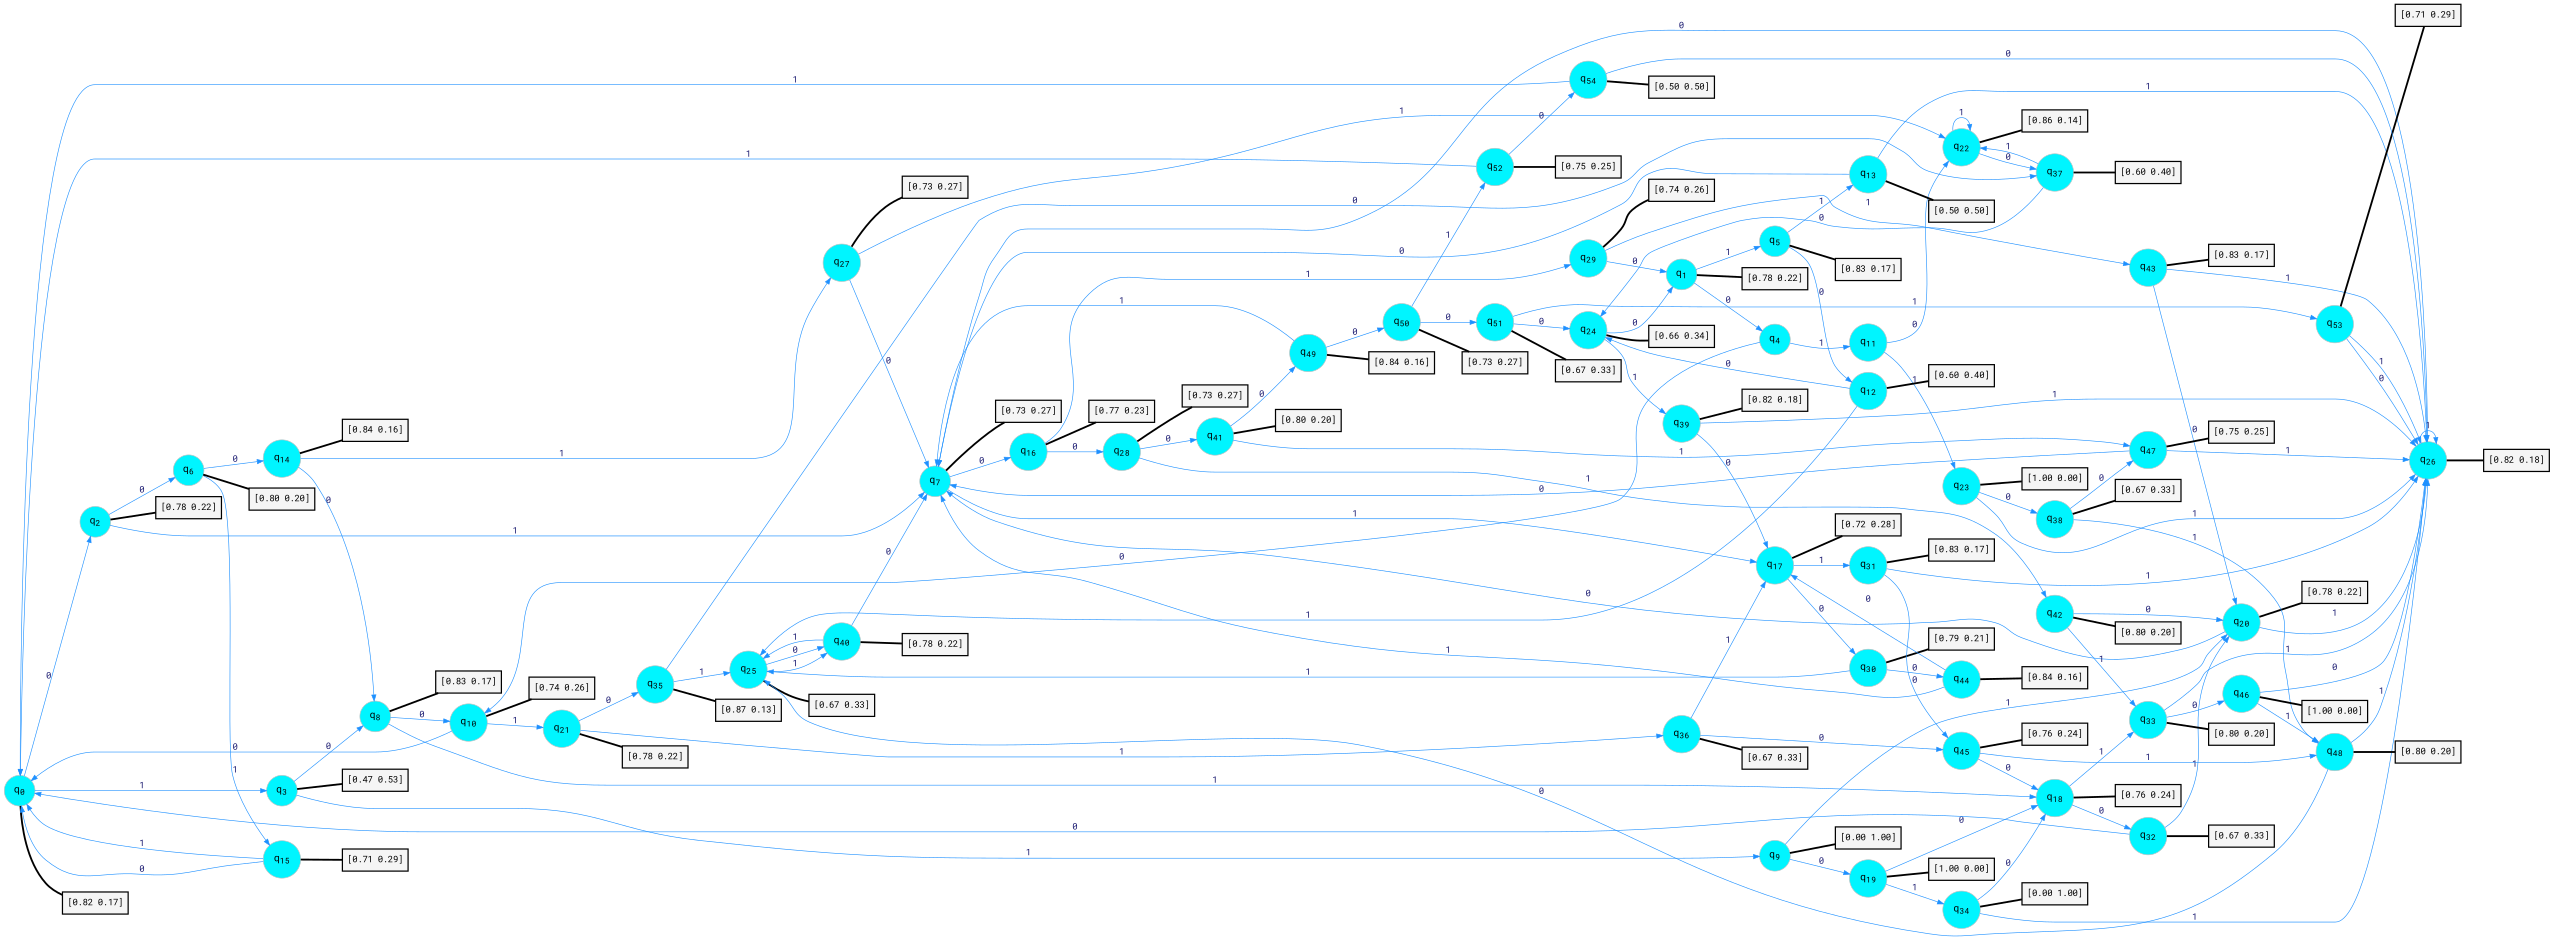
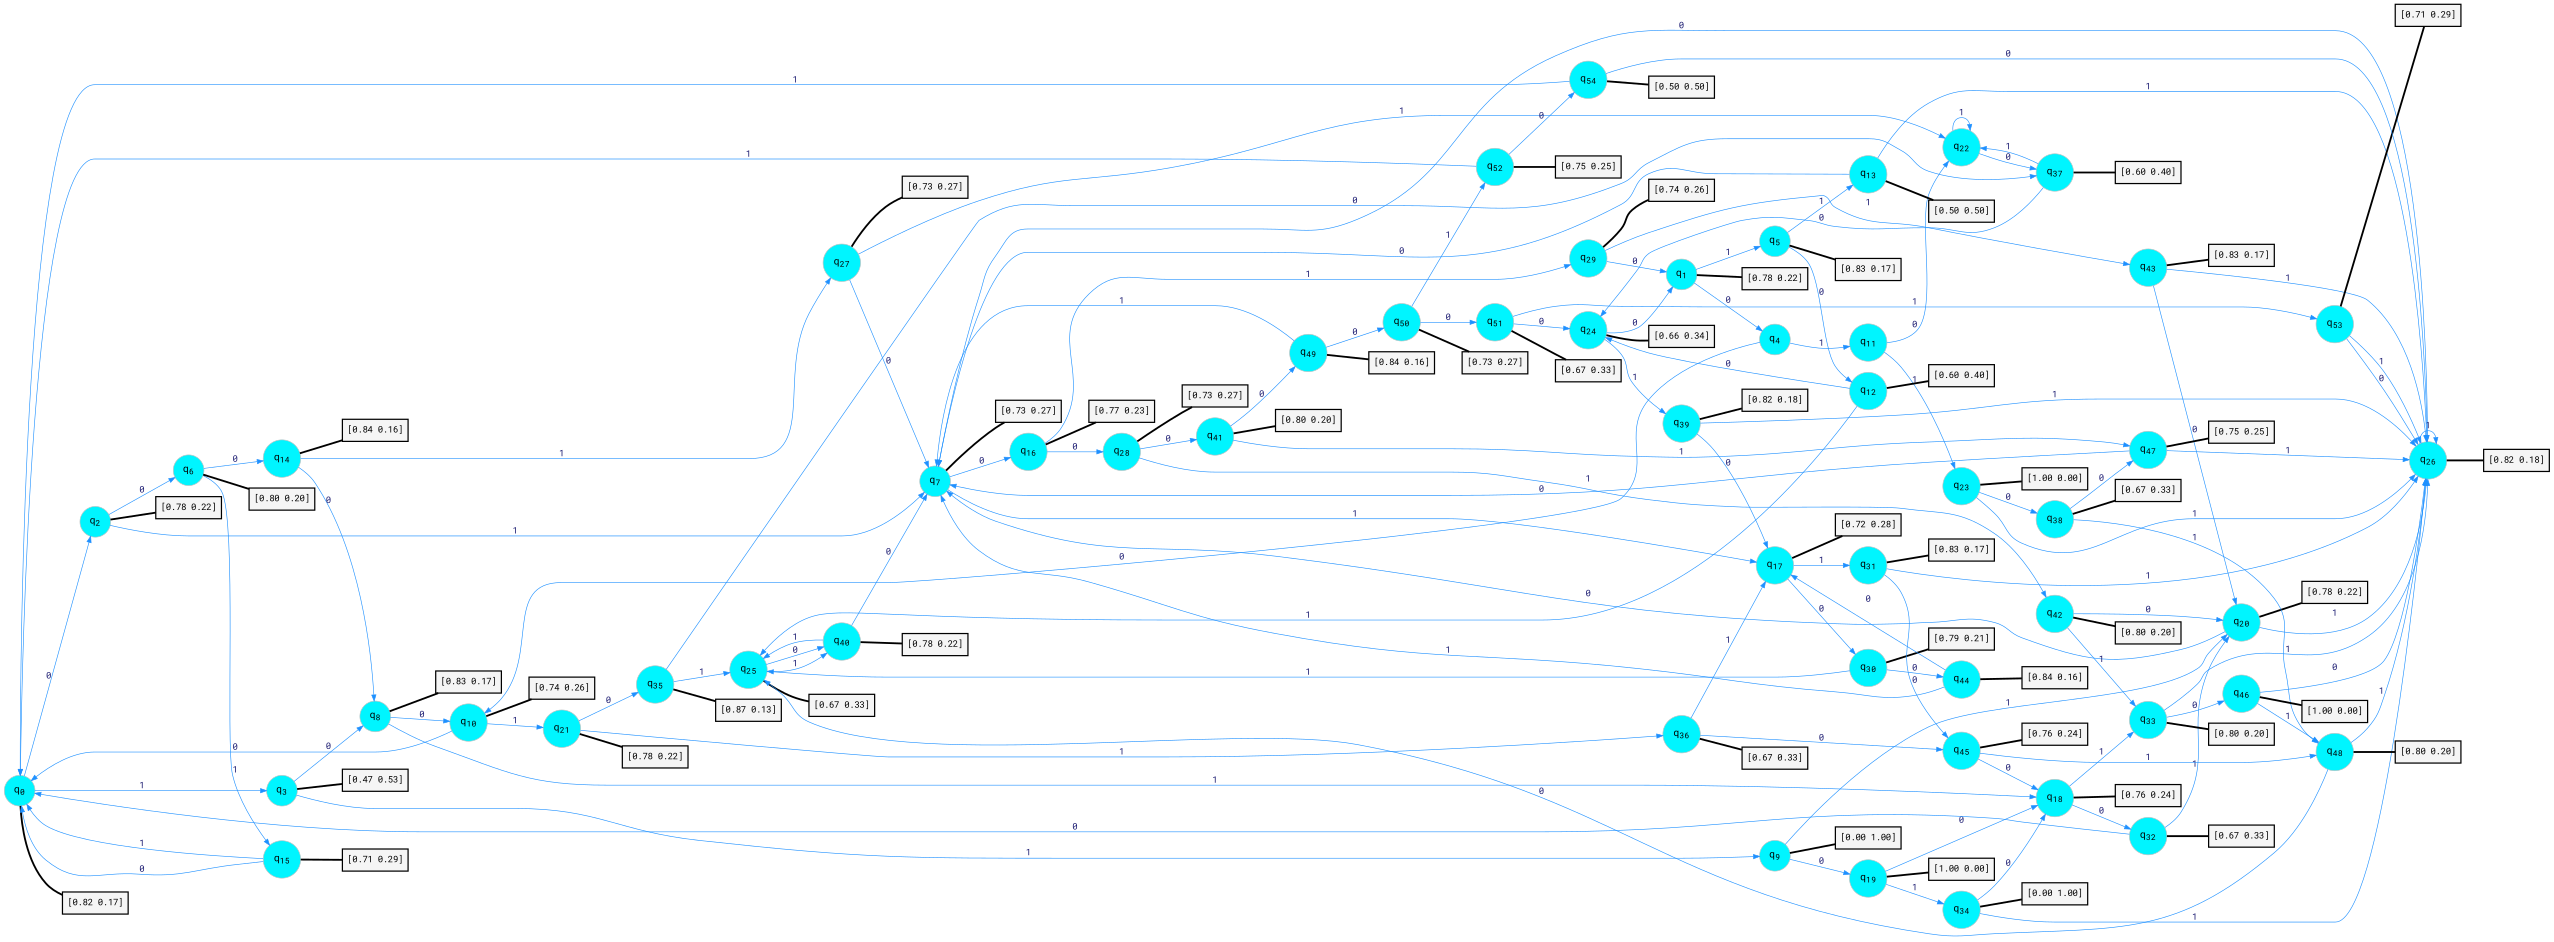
(2055, 121) -> none
